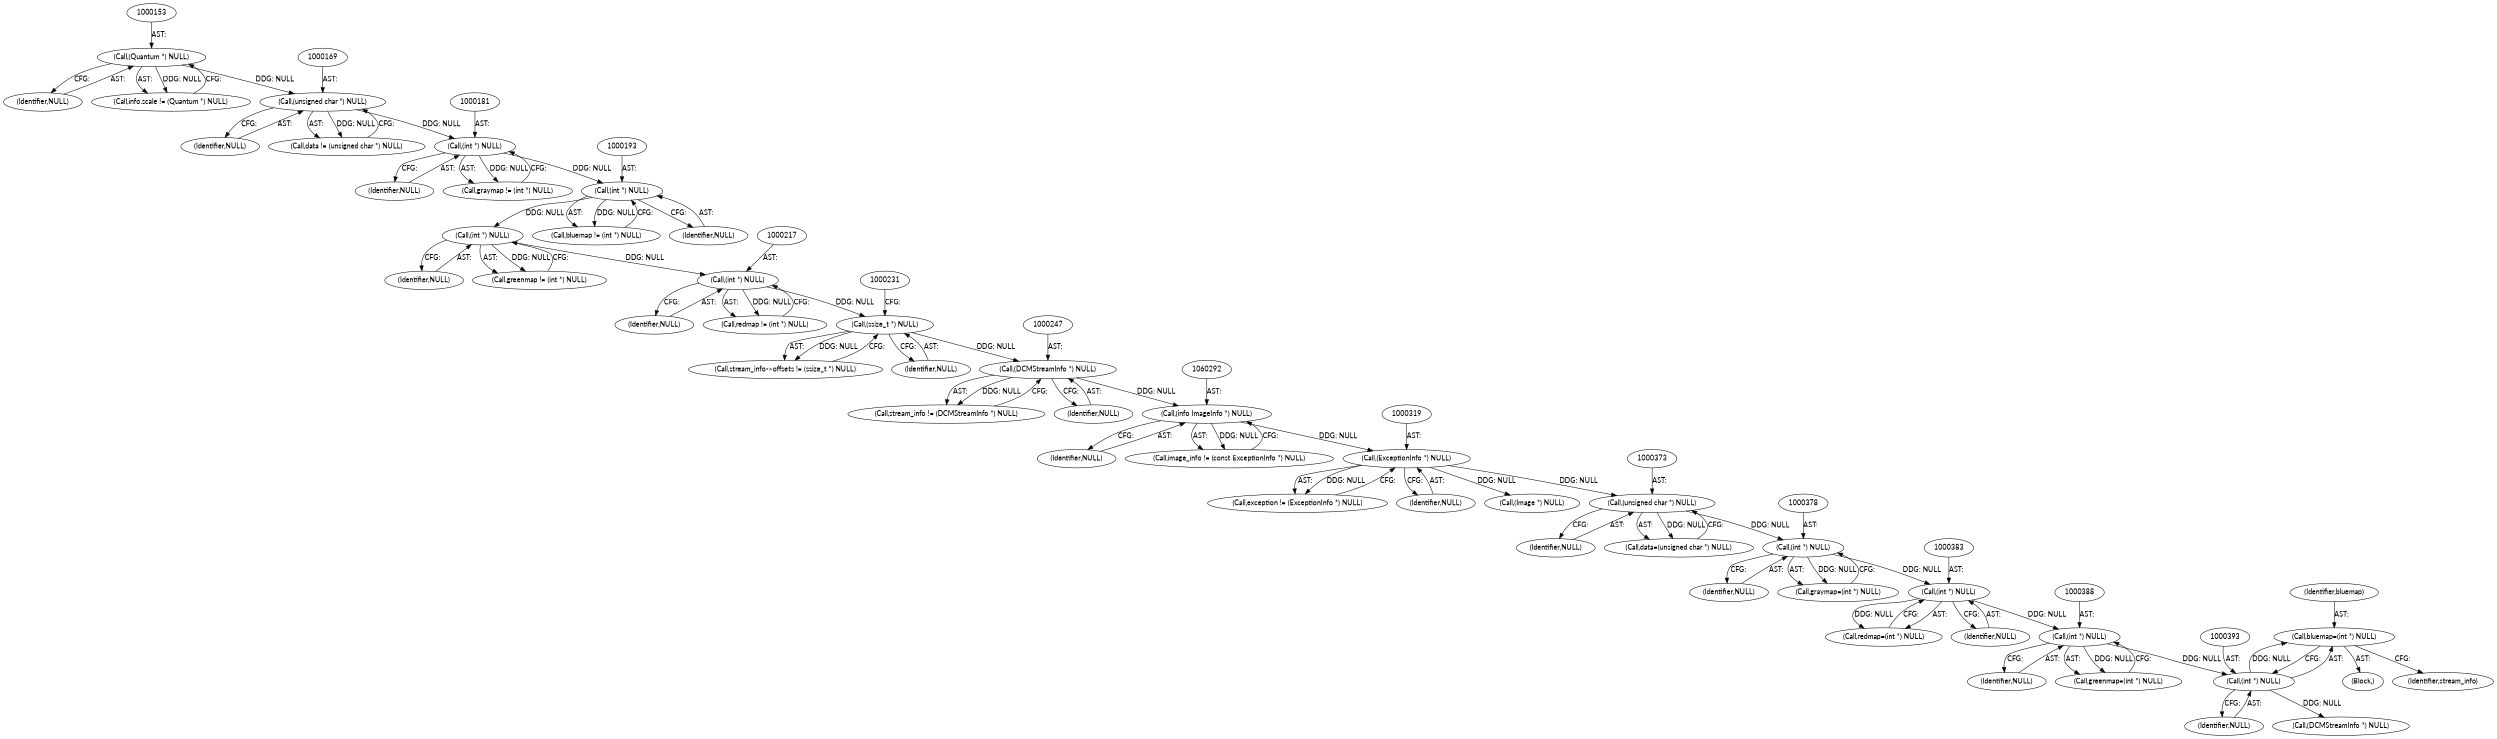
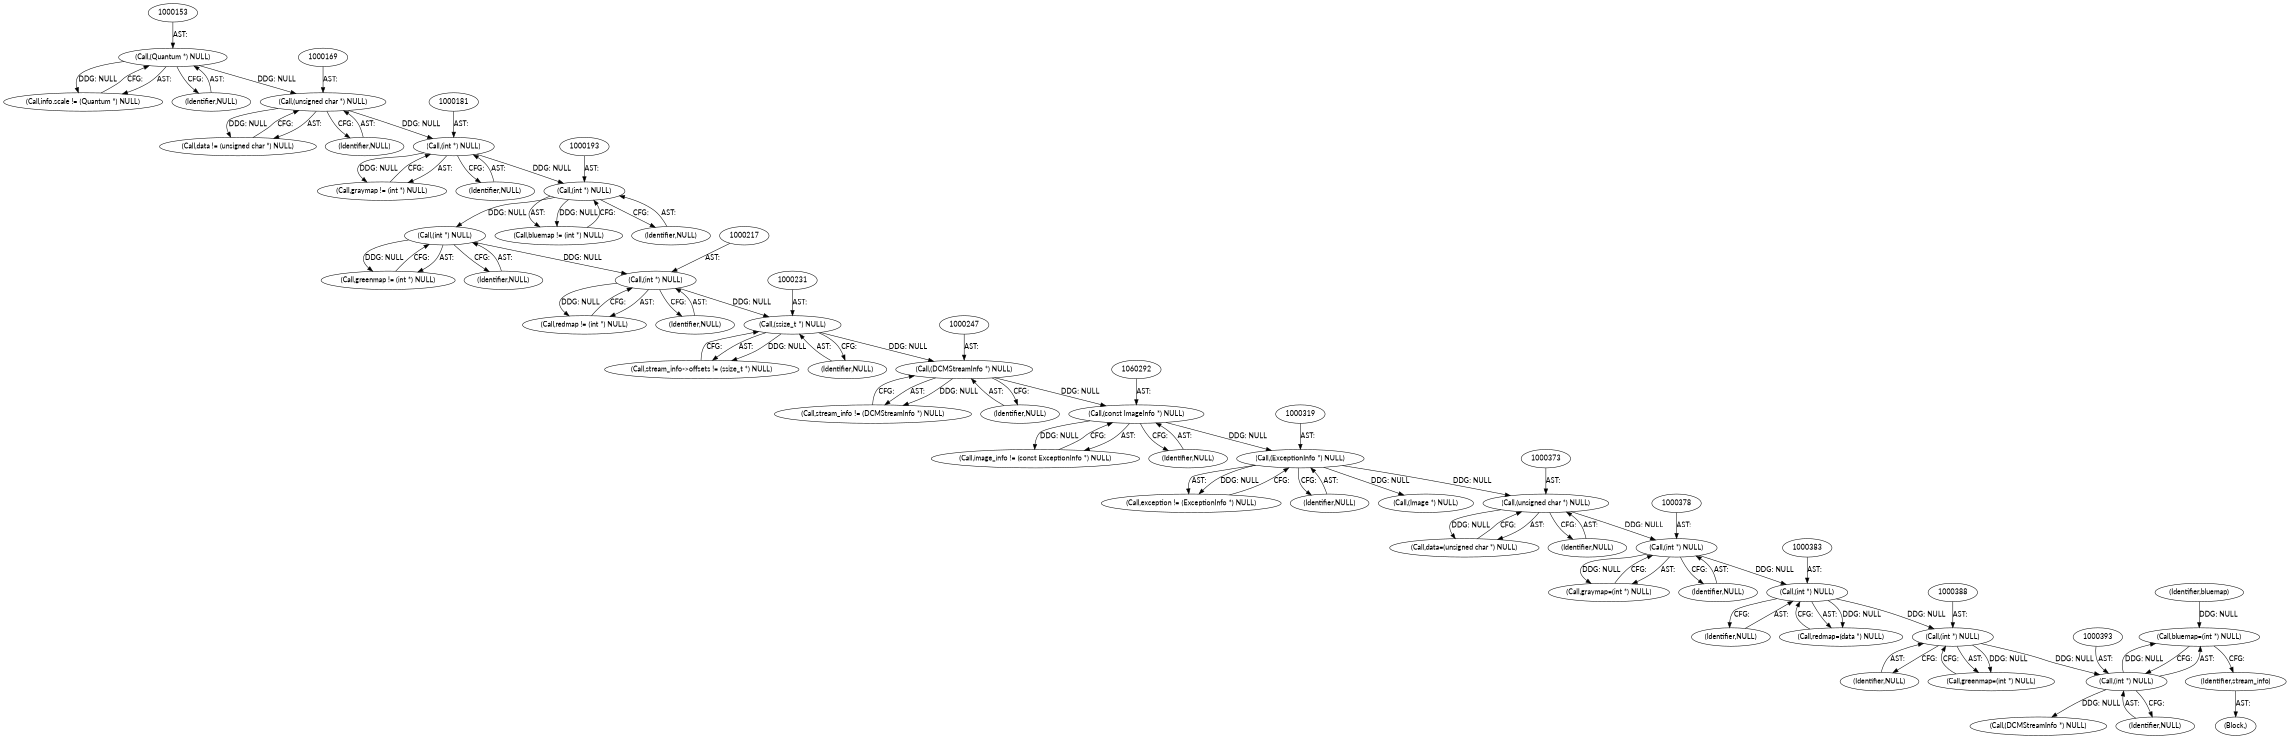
(894, 303) -> (801, 303)
(1207, 414) -> (1136, 414)
(2343, 615) -> (2219, 615)
(1884, 637) -> (1841, 637)
(2352, 656) -> (2236, 701)
